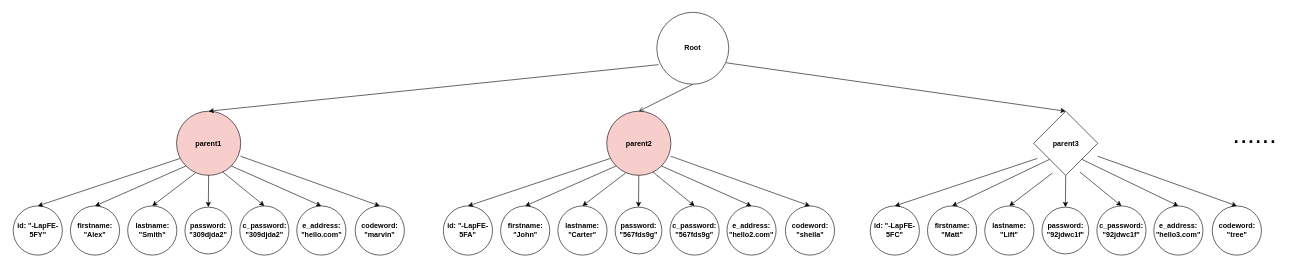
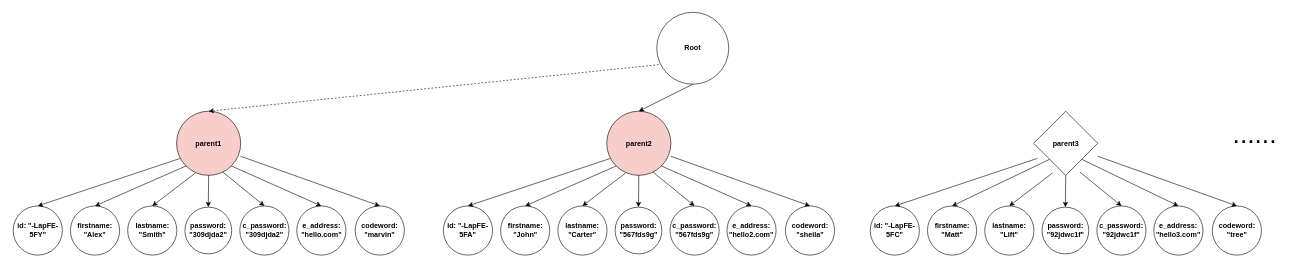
(895, 87) -> none
(435, 88) -> (435, 88)
(643, 109) -> (644, 109)
